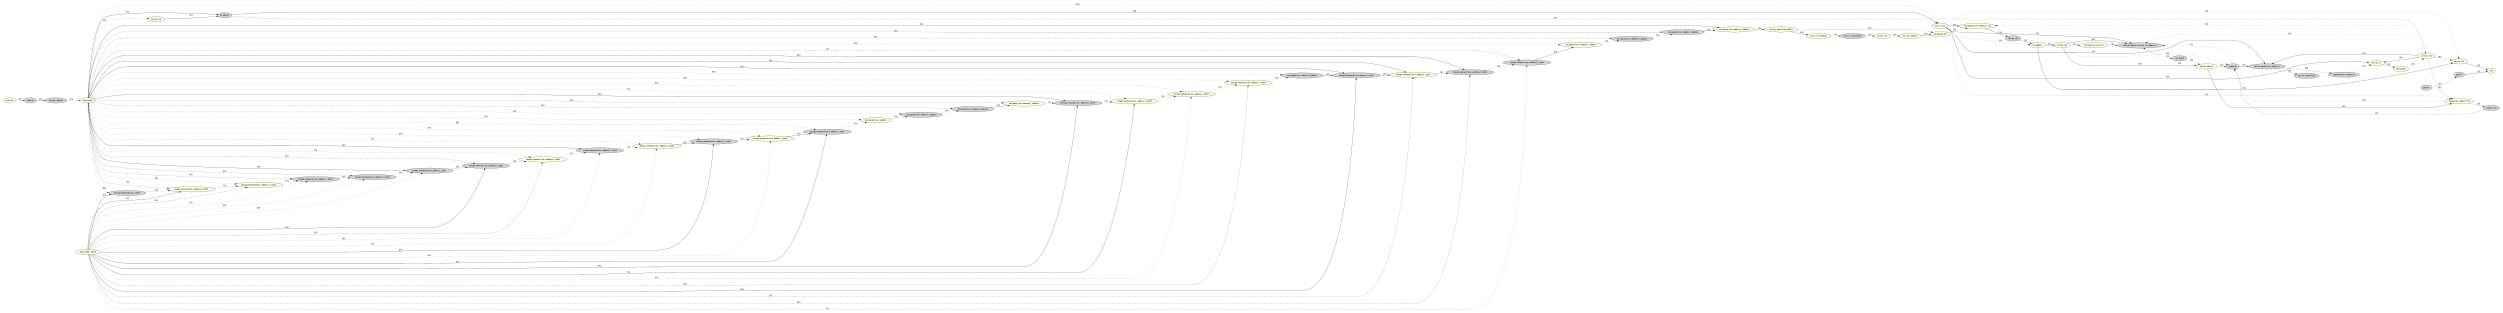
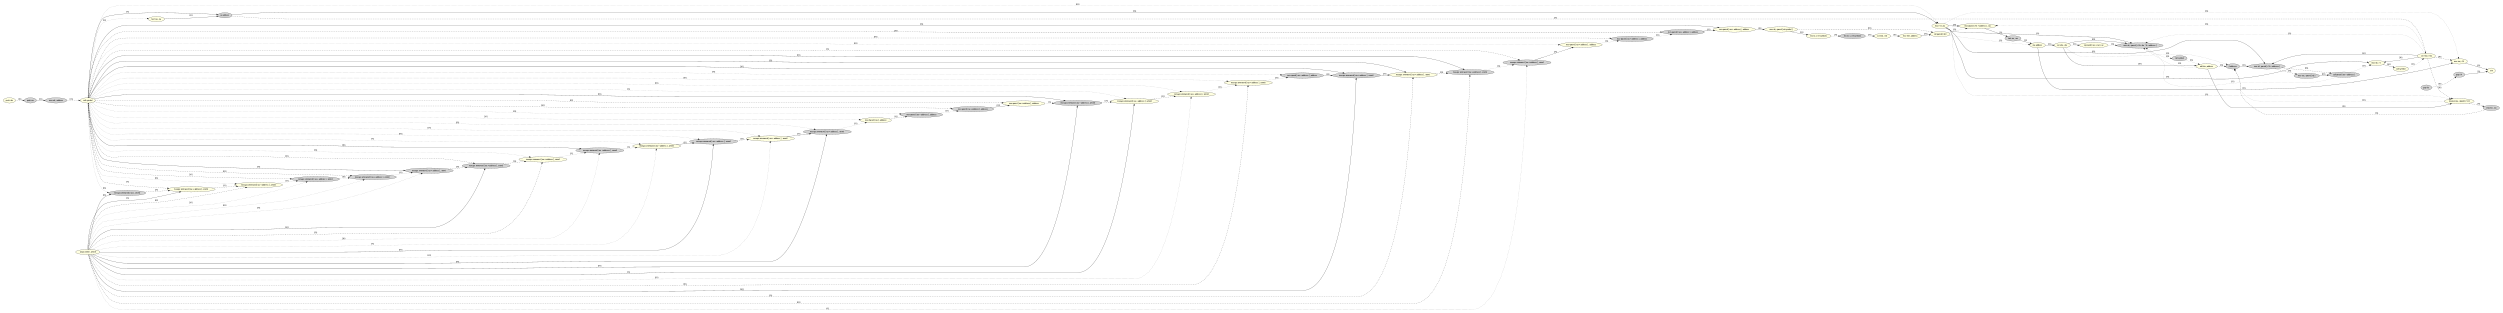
(2203, 47) -> (2231, 84)
none -> (2323, 75)
